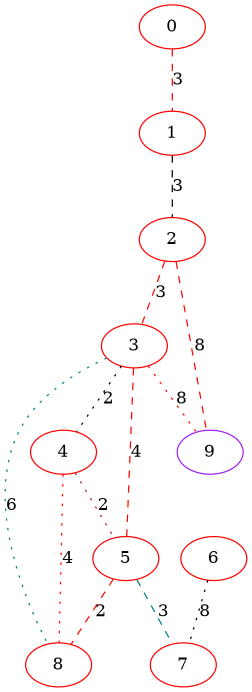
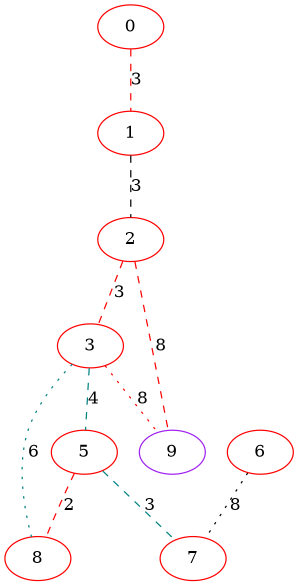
(64, 452) -> none
(130, 452) -> (87, 399)
